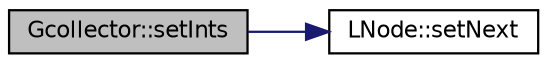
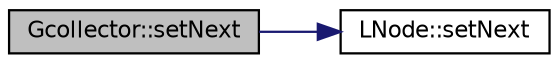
(128, 32) -> (134, 32)
